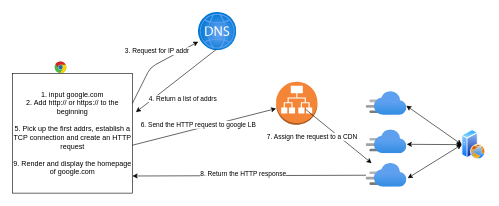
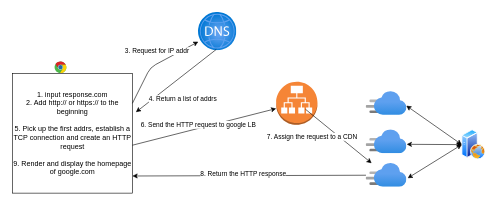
(72, 134) -> (72, 134)
